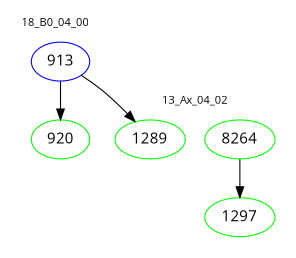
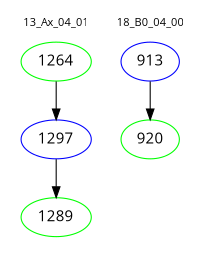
(114, 101) -> (56, 173)
(195, 101) -> (56, 23)
(240, 139) -> (56, 62)
(240, 217) -> (56, 139)
